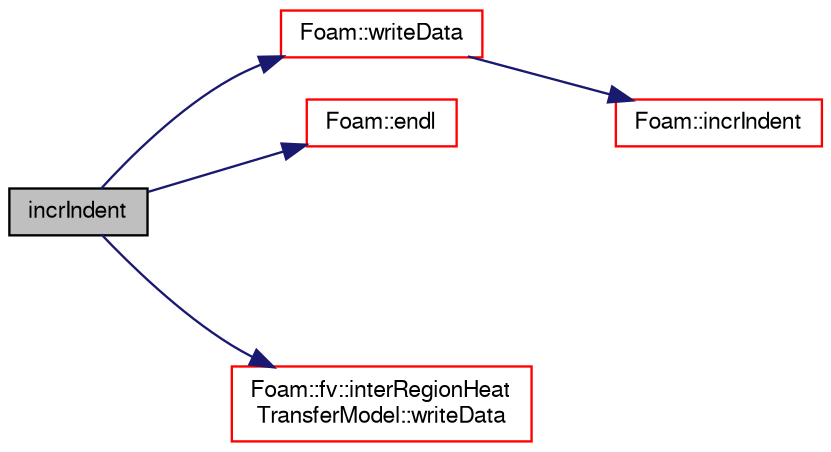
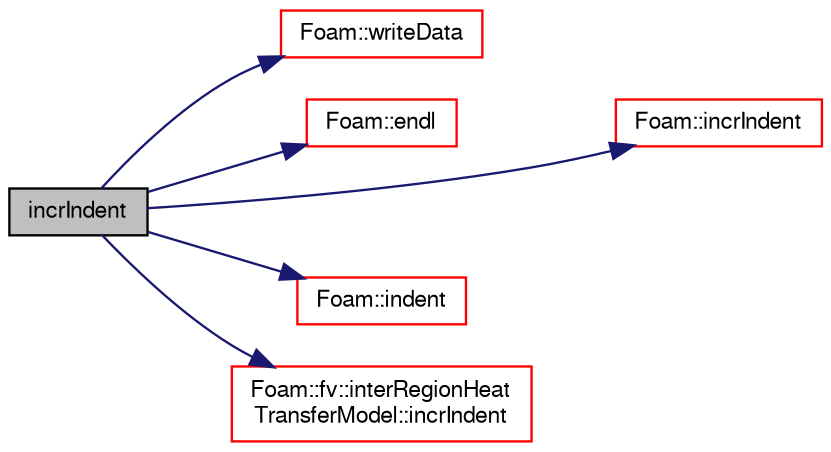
(539, 75) -> (380, 188)
none -> (382, 301)
(382, 404) -> (382, 404)
